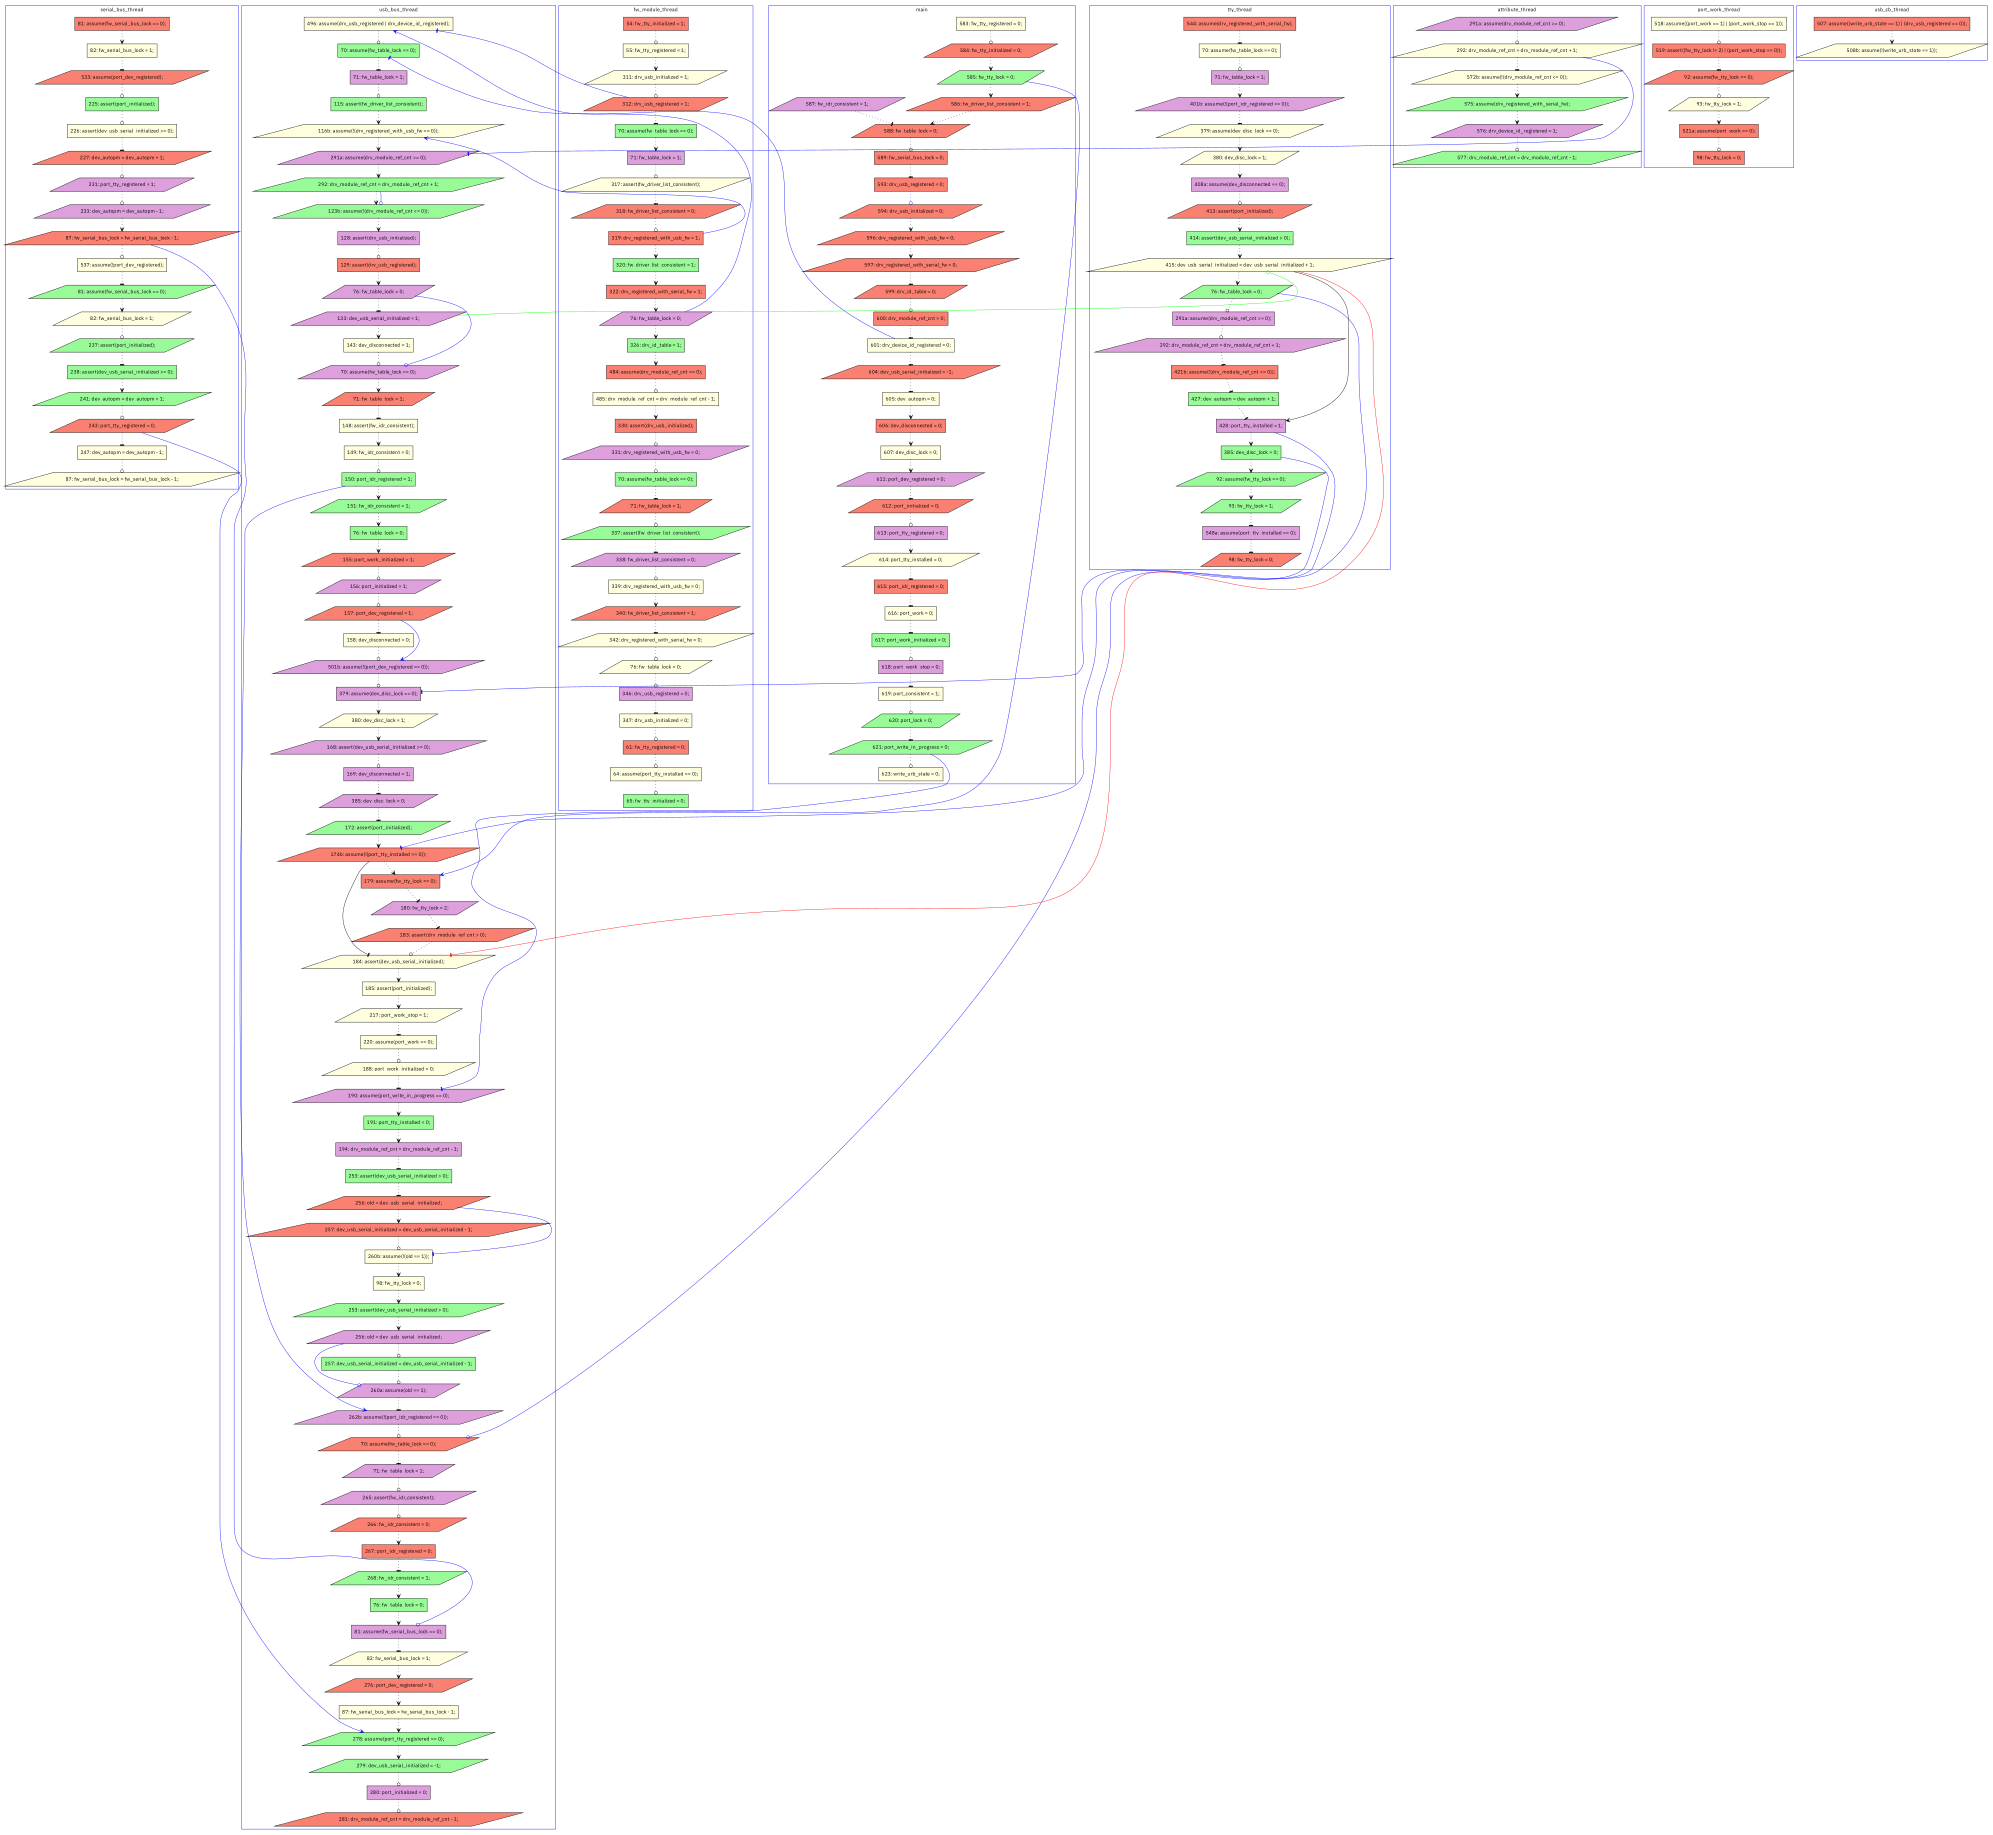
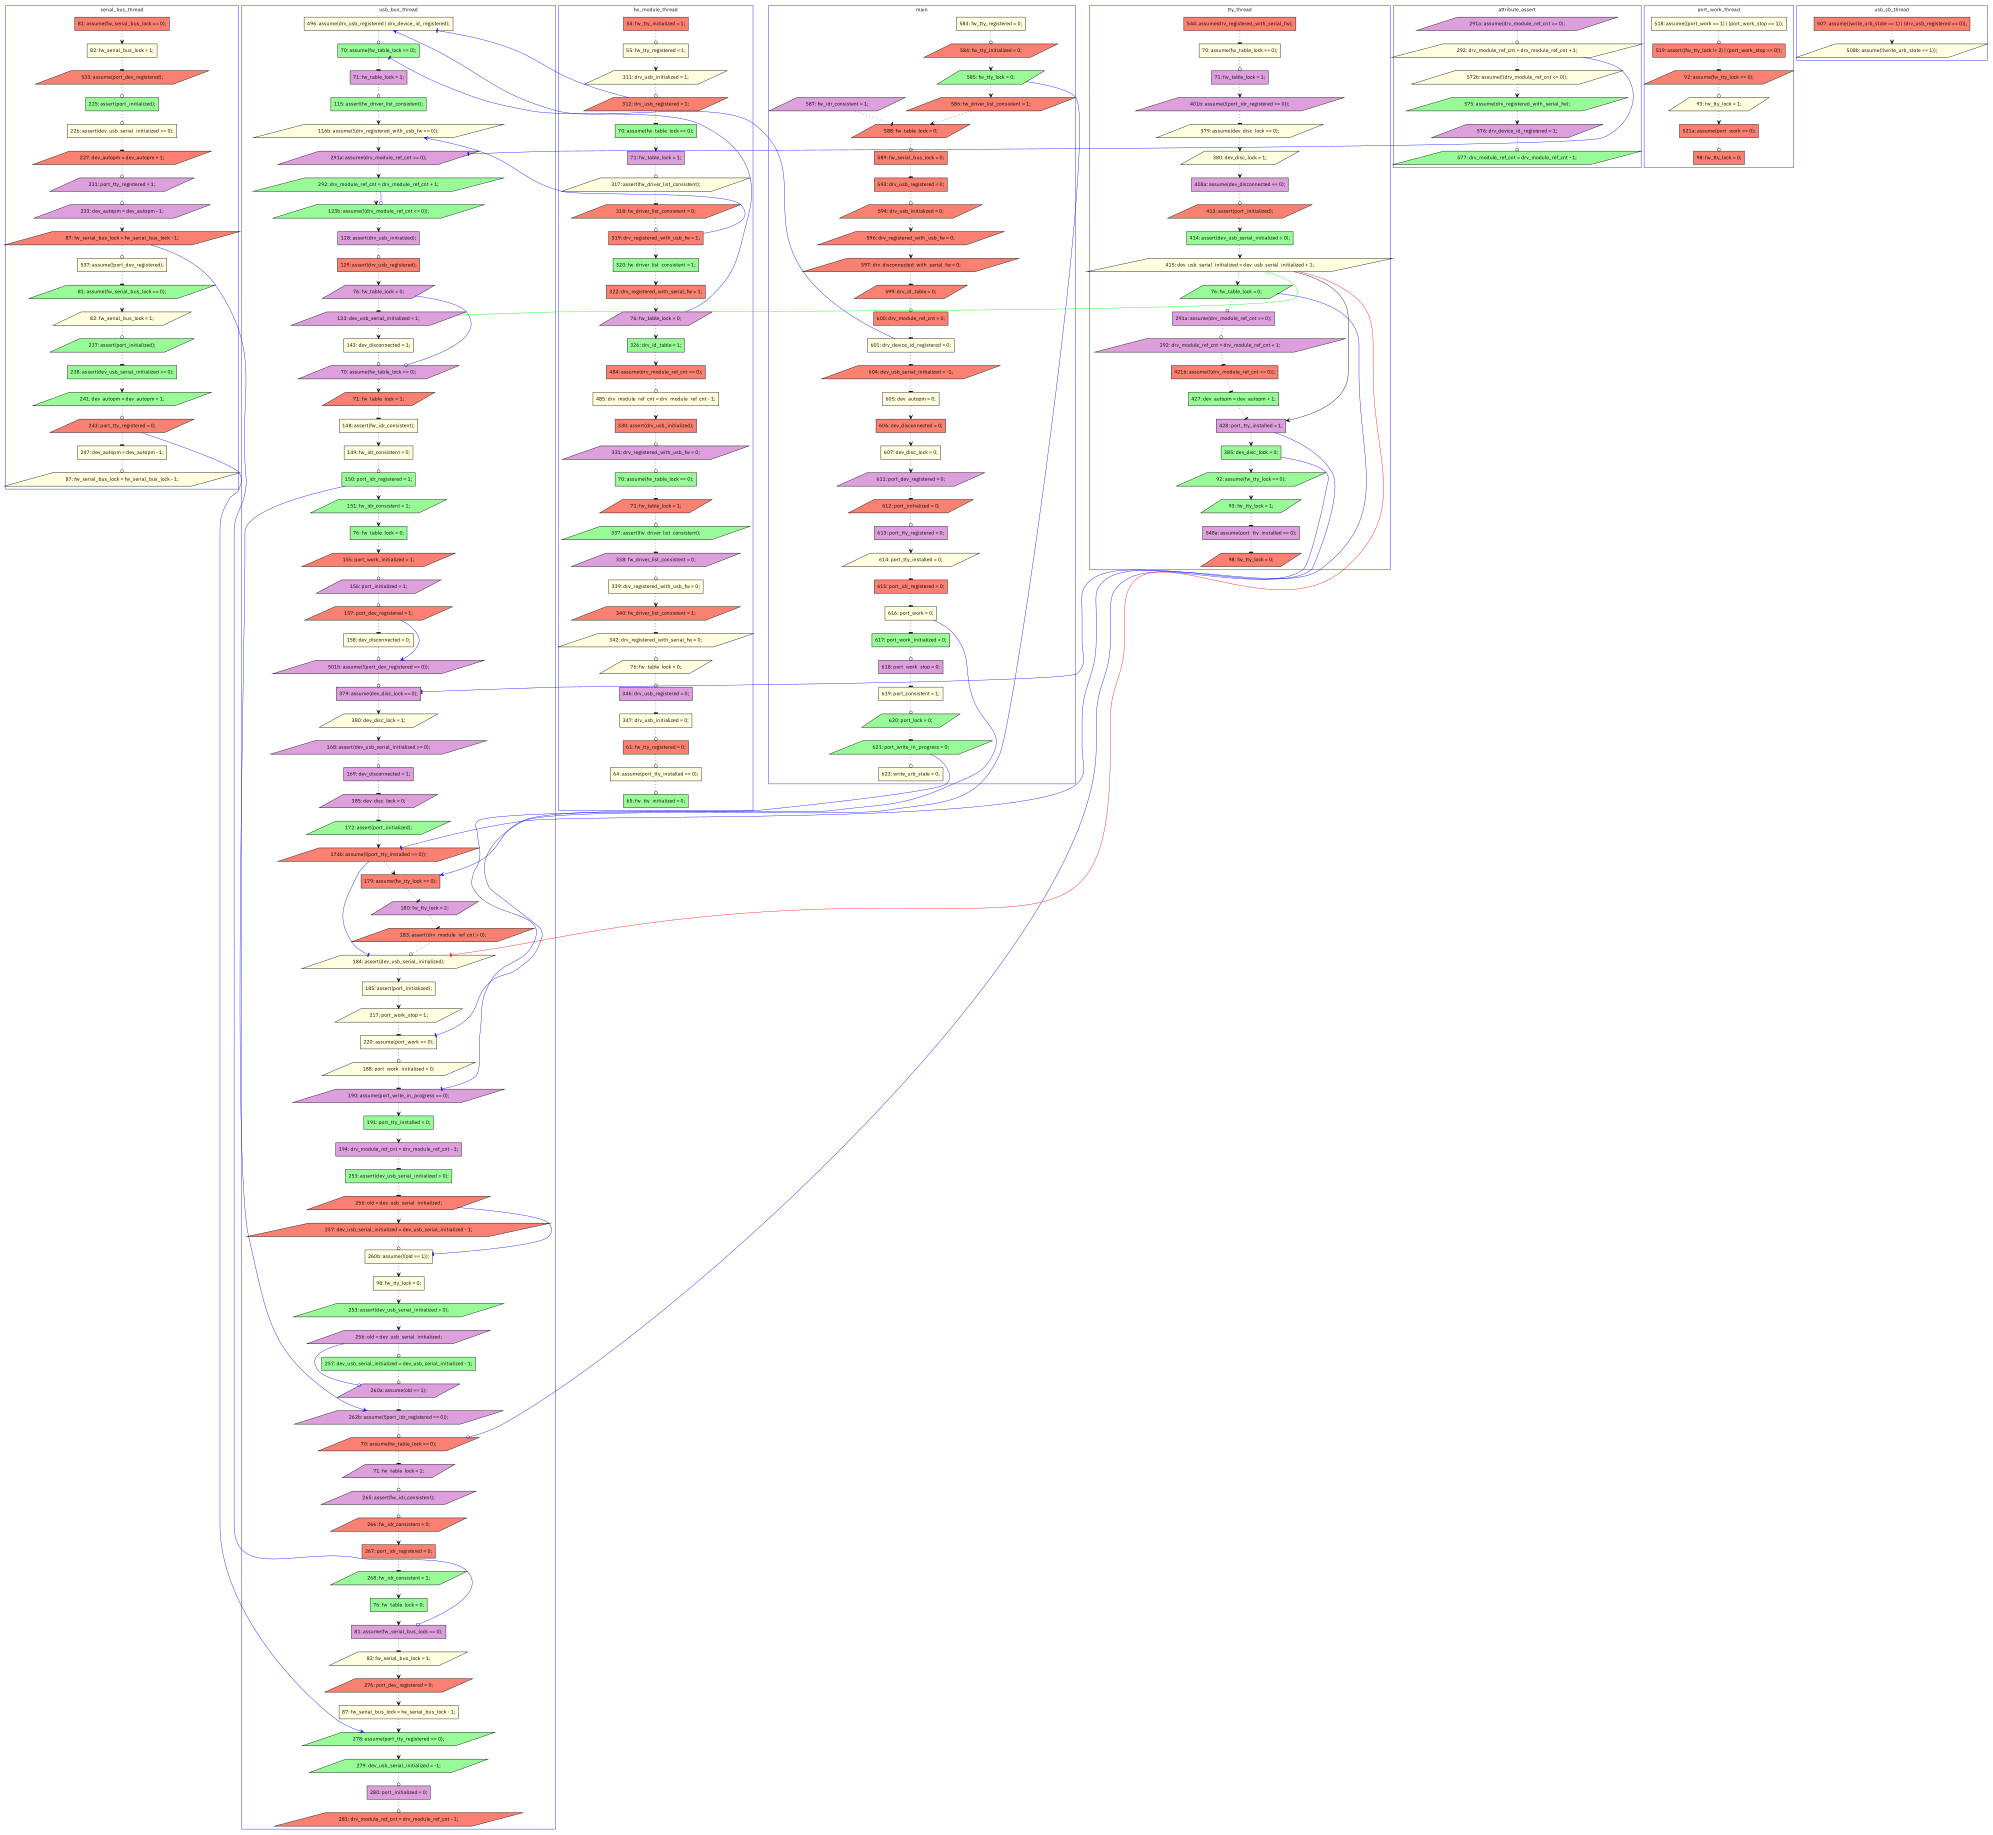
(1517, 10) -> (1517, 10)
(911, 197) -> (911, 197)
(911, 265) -> (911, 265)
none -> (855, 808)
(344, 909) -> (344, 909)
